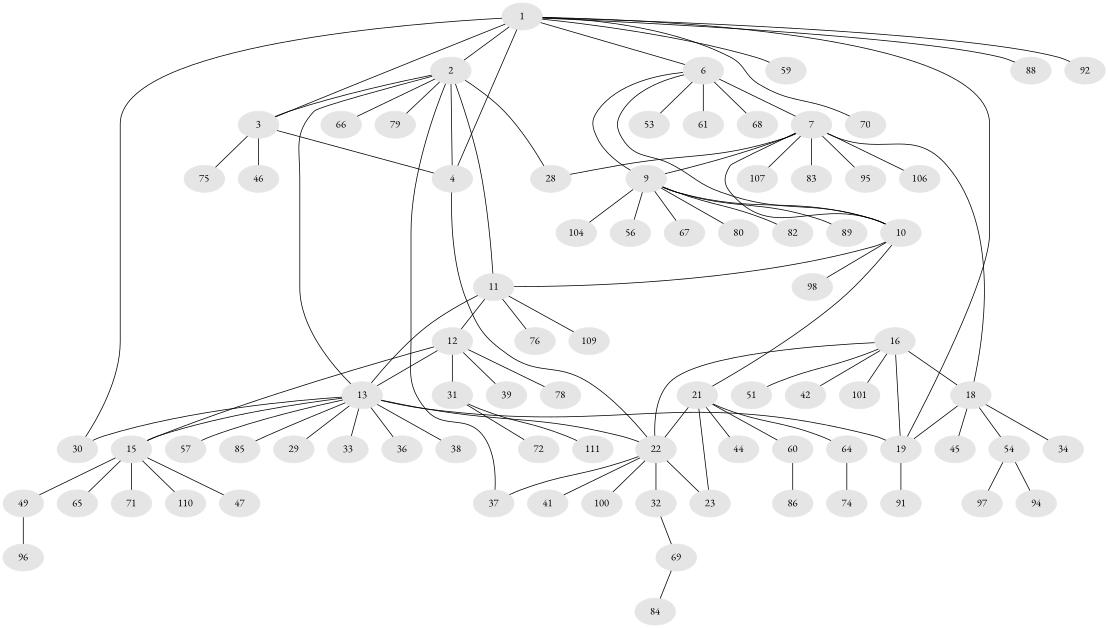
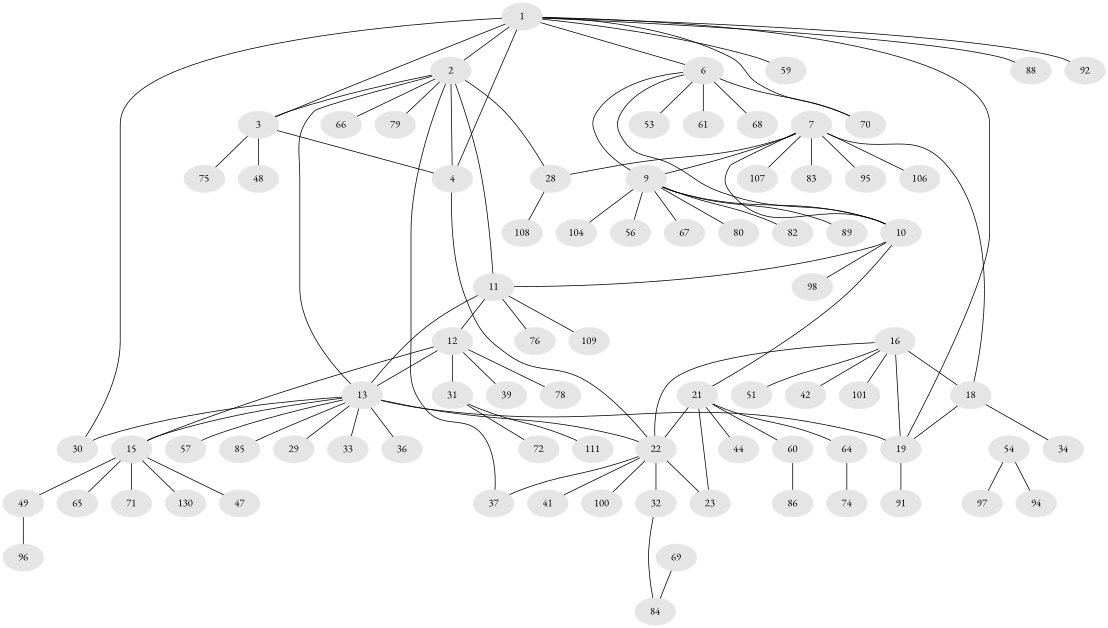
(757, 98) -> (765, 93)
(258, 179) -> (258, 179)
none -> (522, 233)
(990, 422) -> none
(456, 449) -> none
(955, 449) -> none
(186, 503) -> (186, 503)
(666, 530) -> (648, 557)
